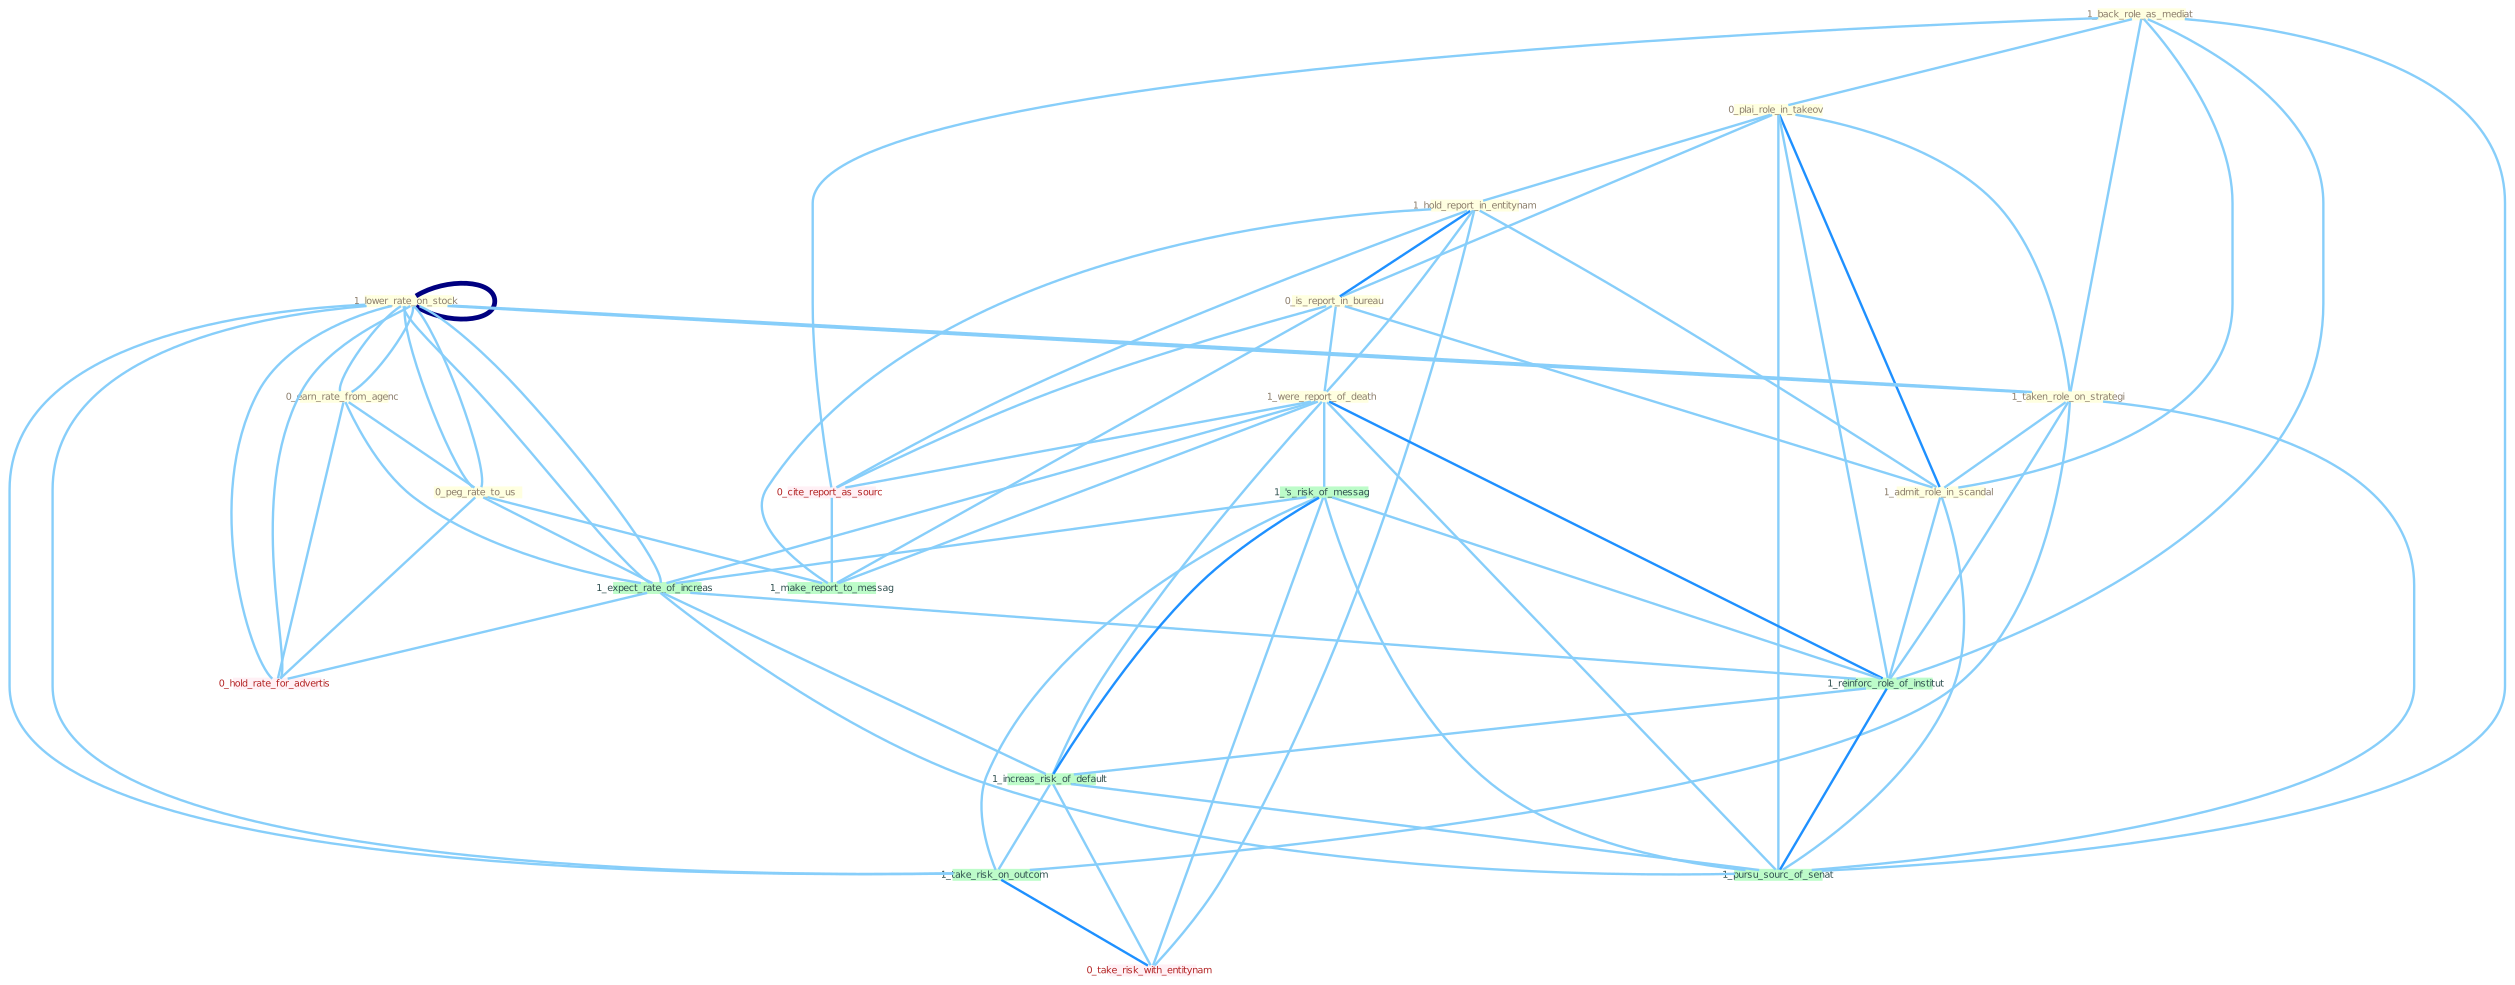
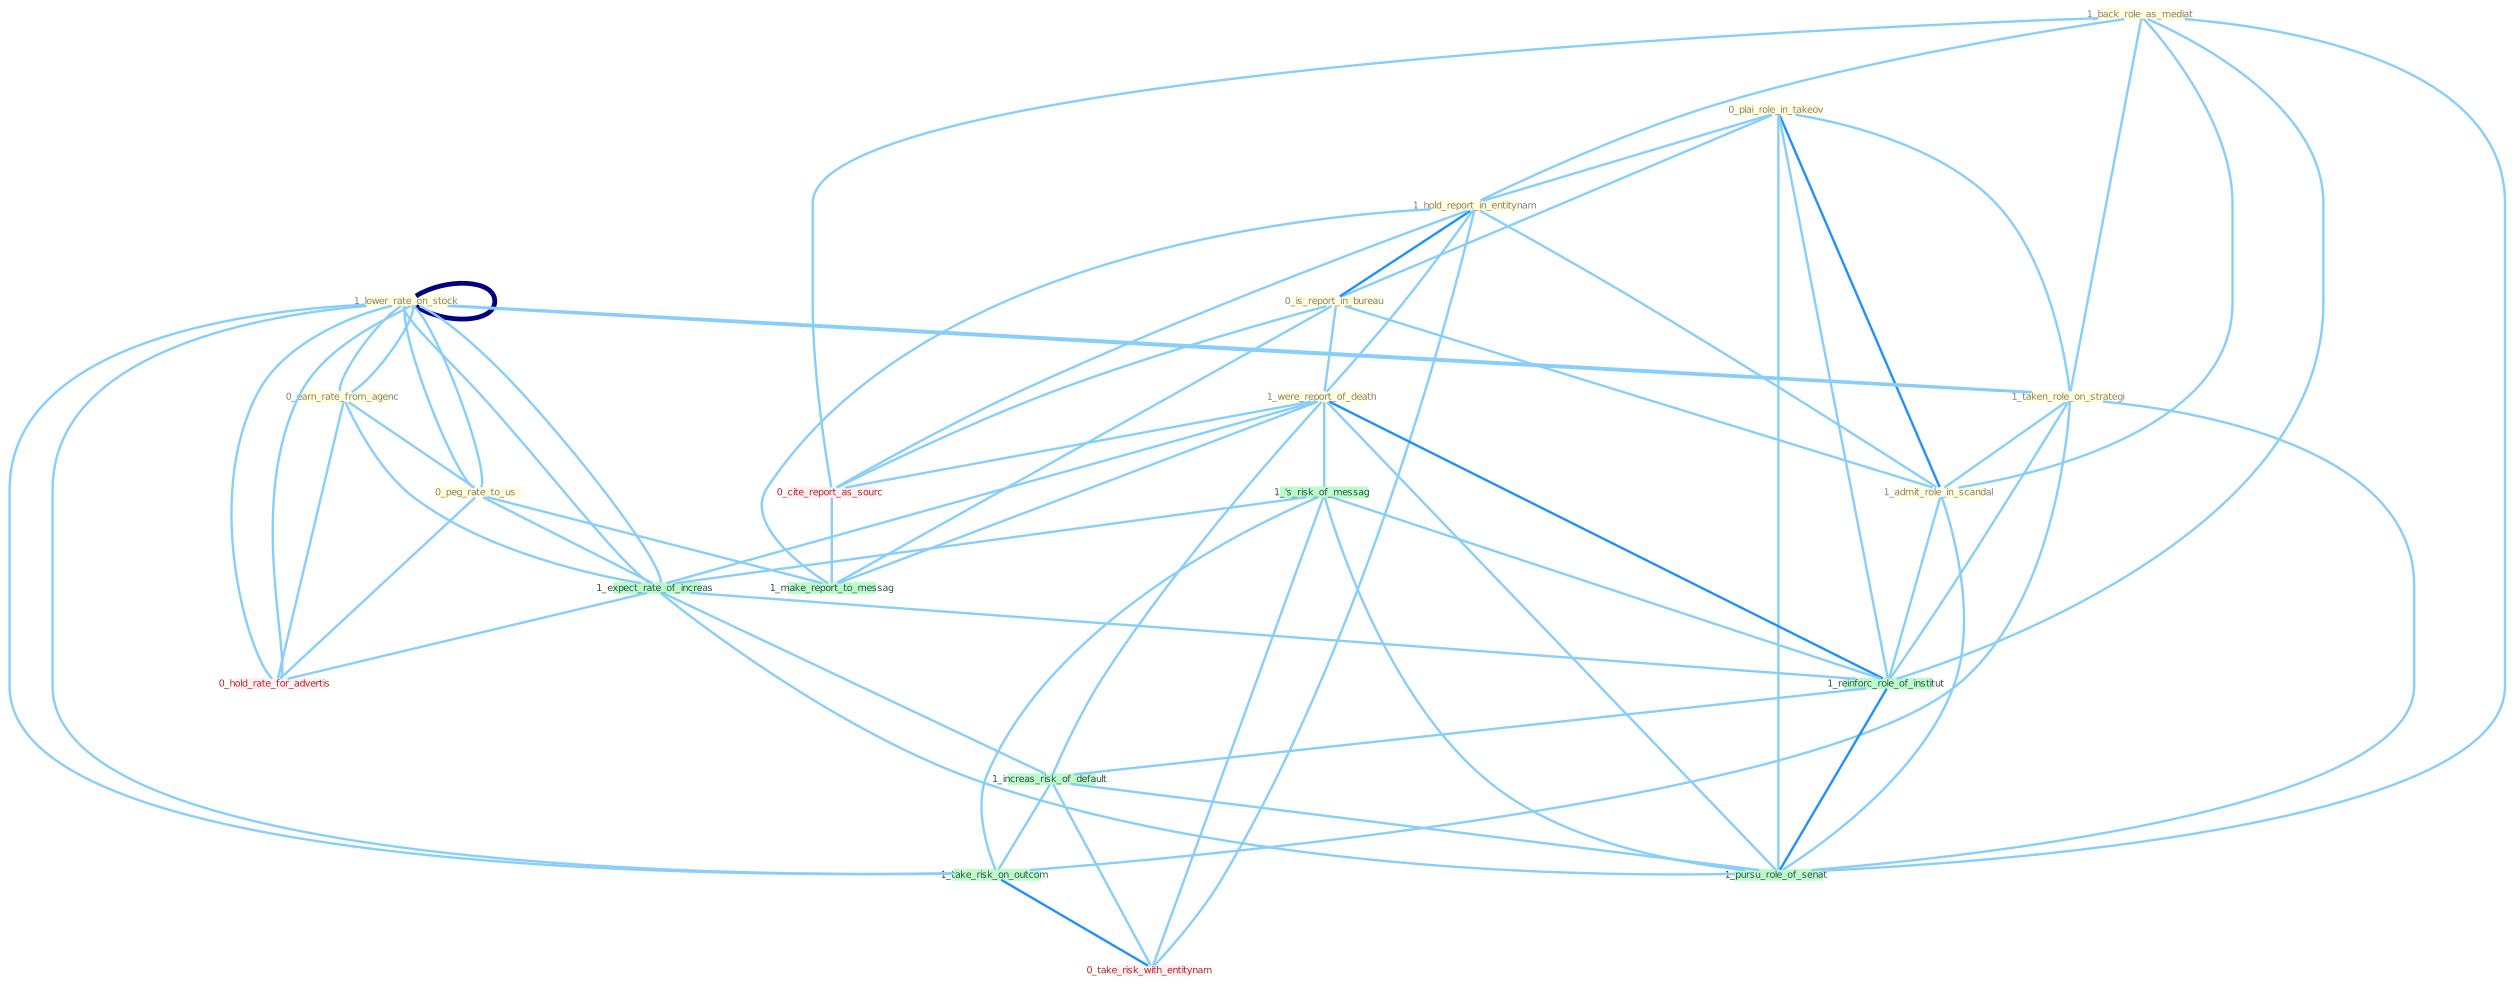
(1960, 62) -> (1795, 83)
(1174, 610) -> none
(1778, 875) -> (1778, 875)
